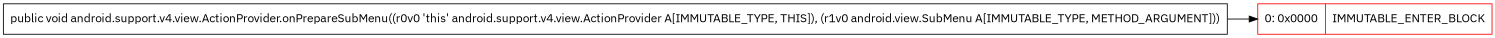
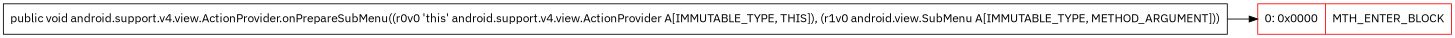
(1409, 19) -> (1388, 19)
